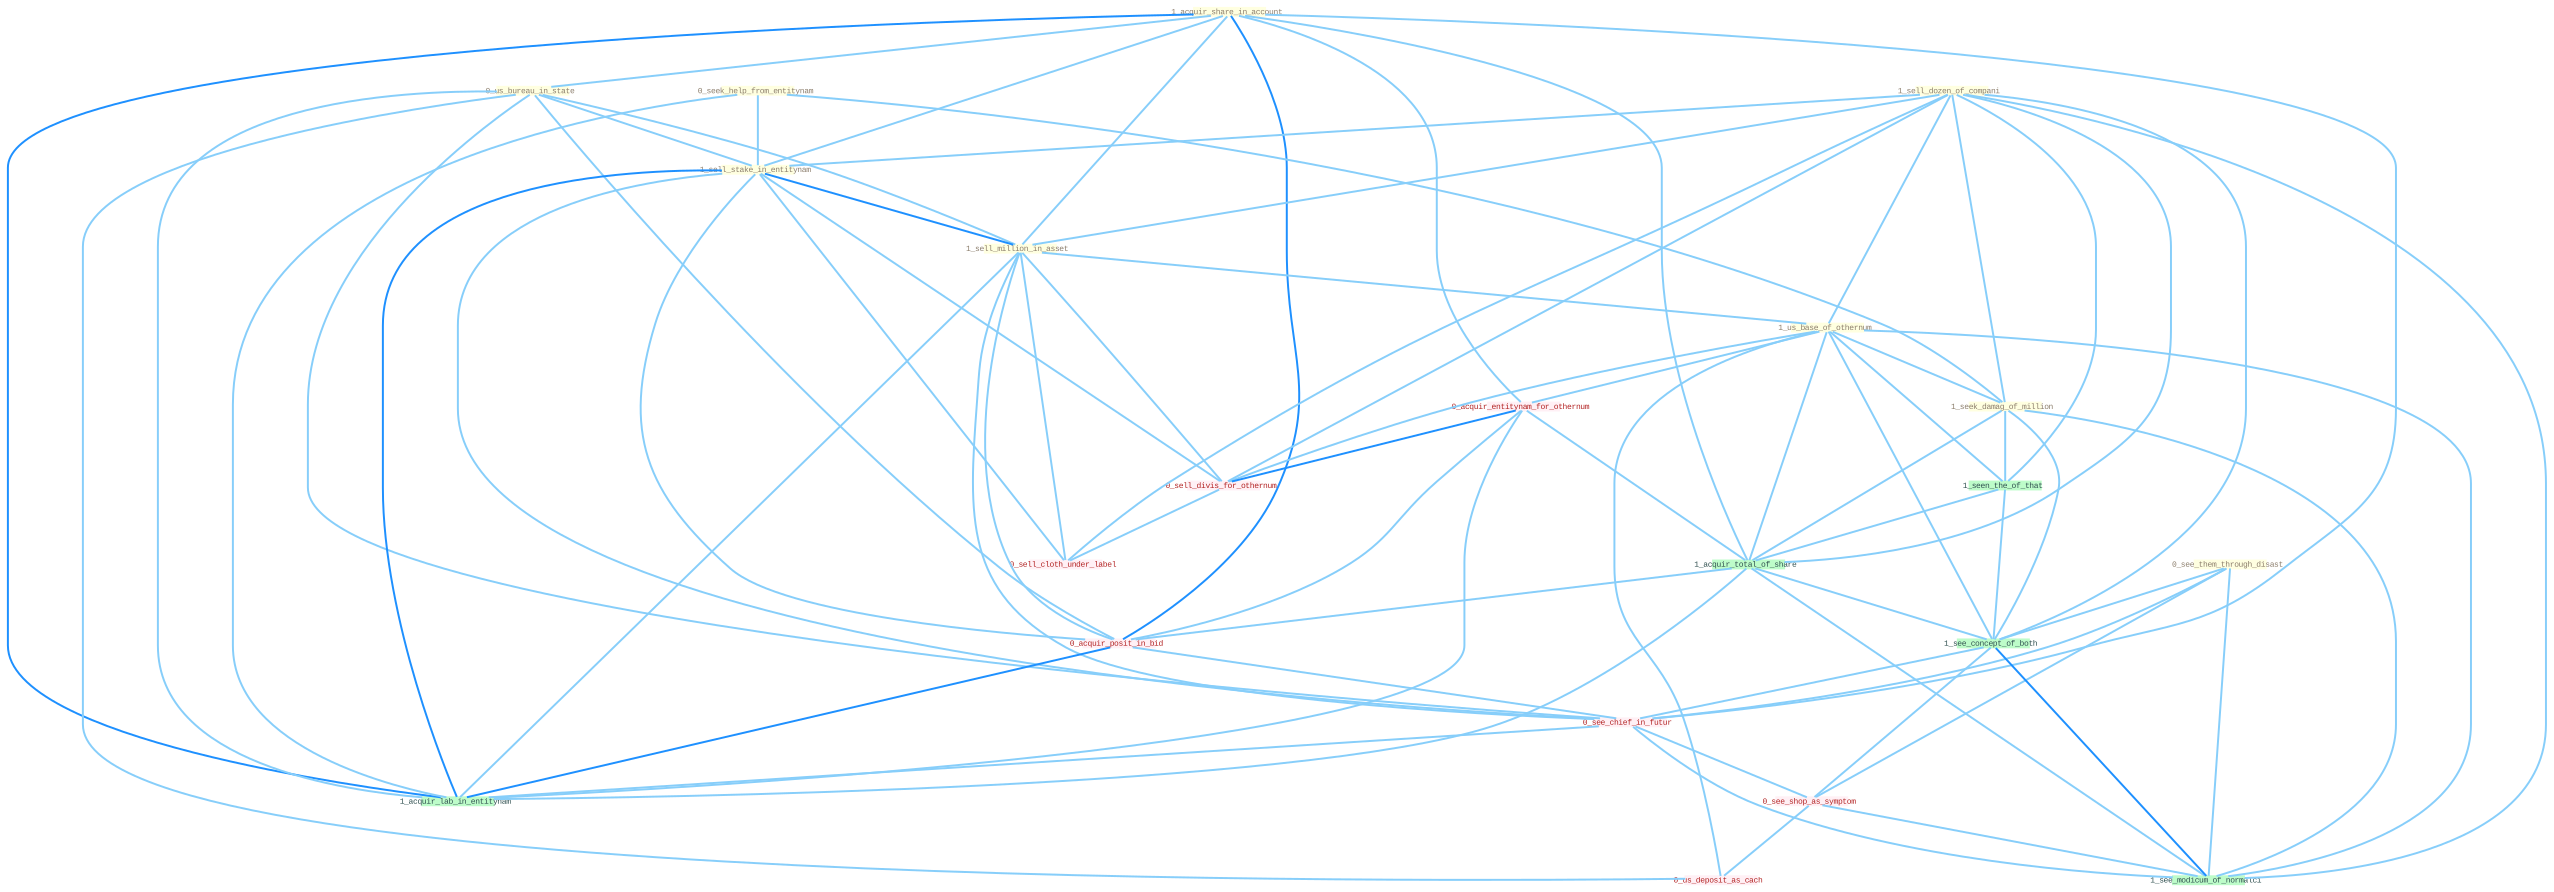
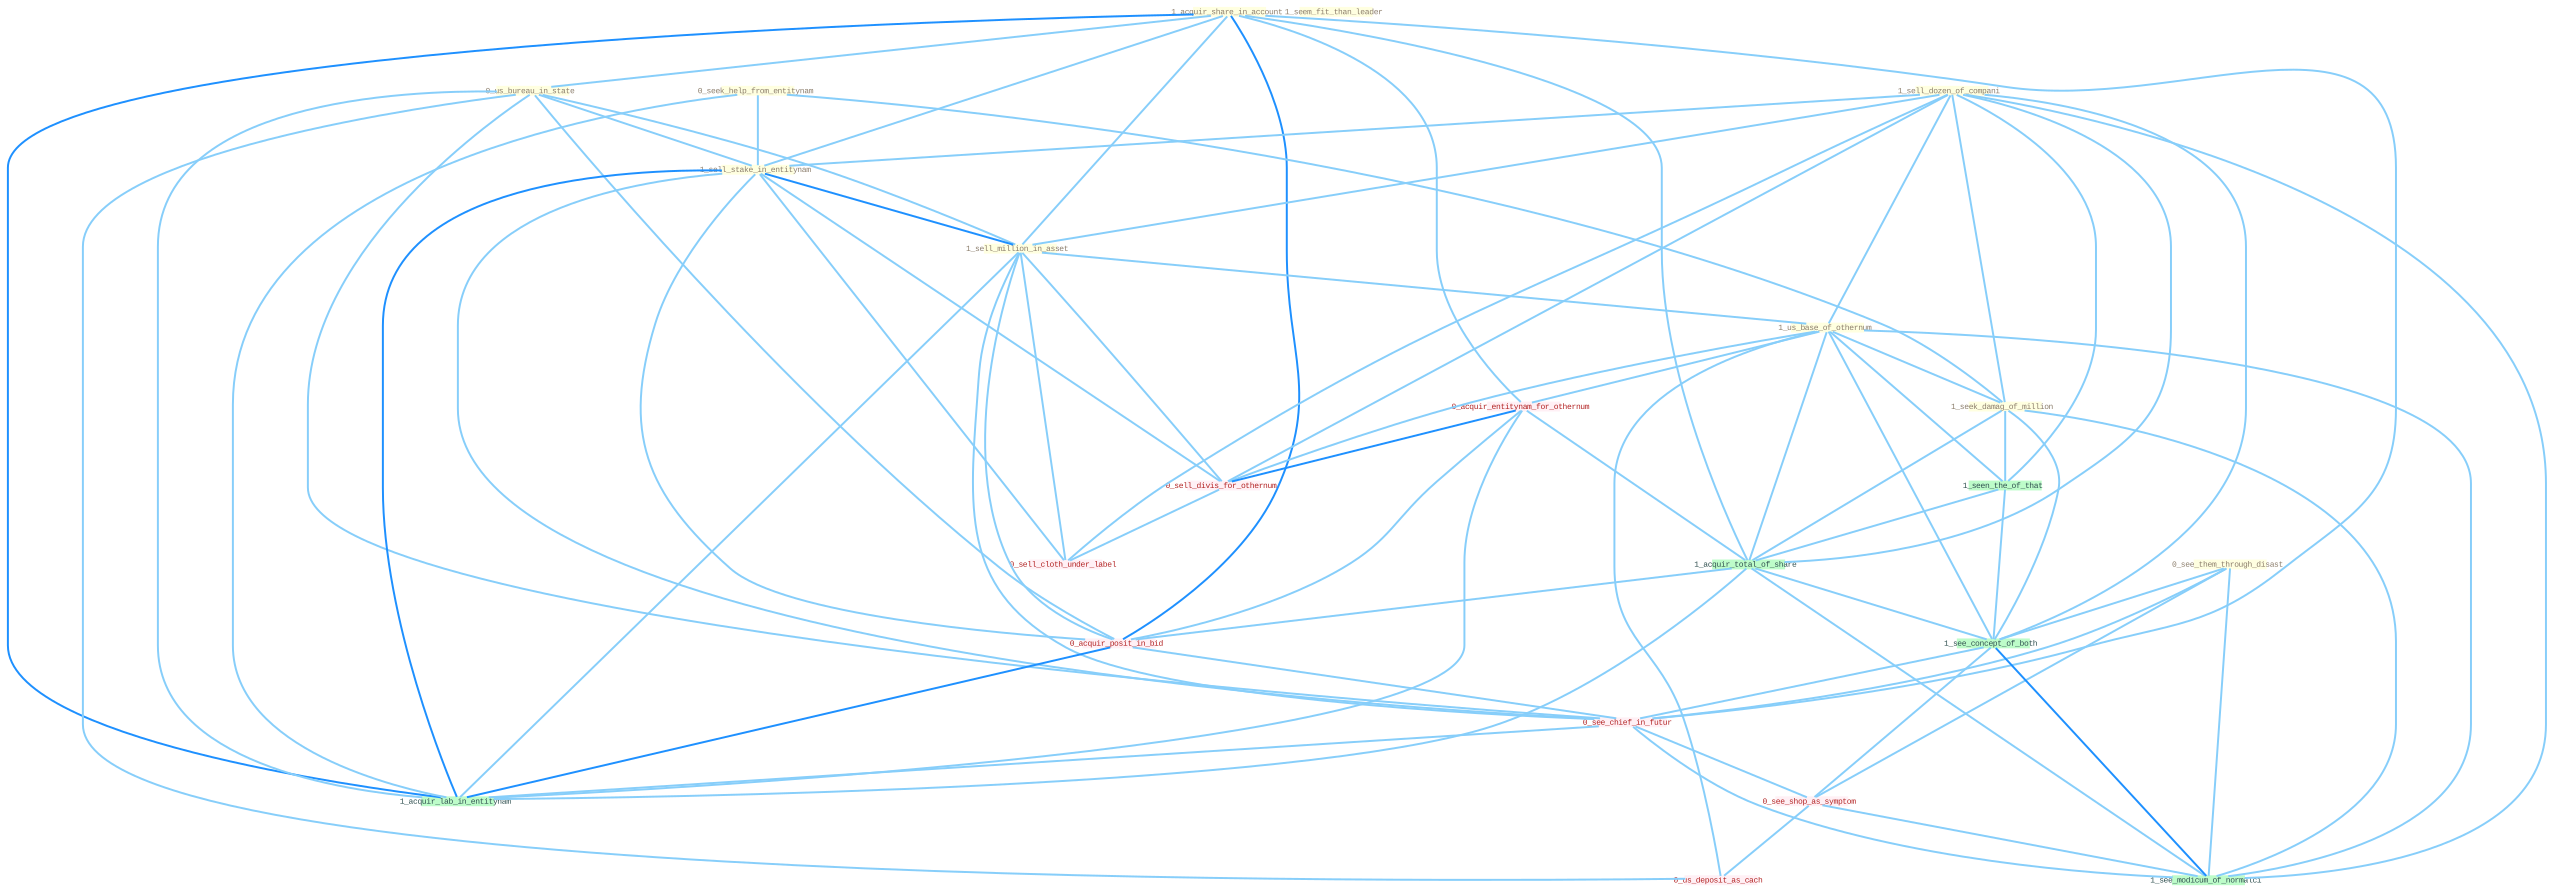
none -> (1336, 12)
